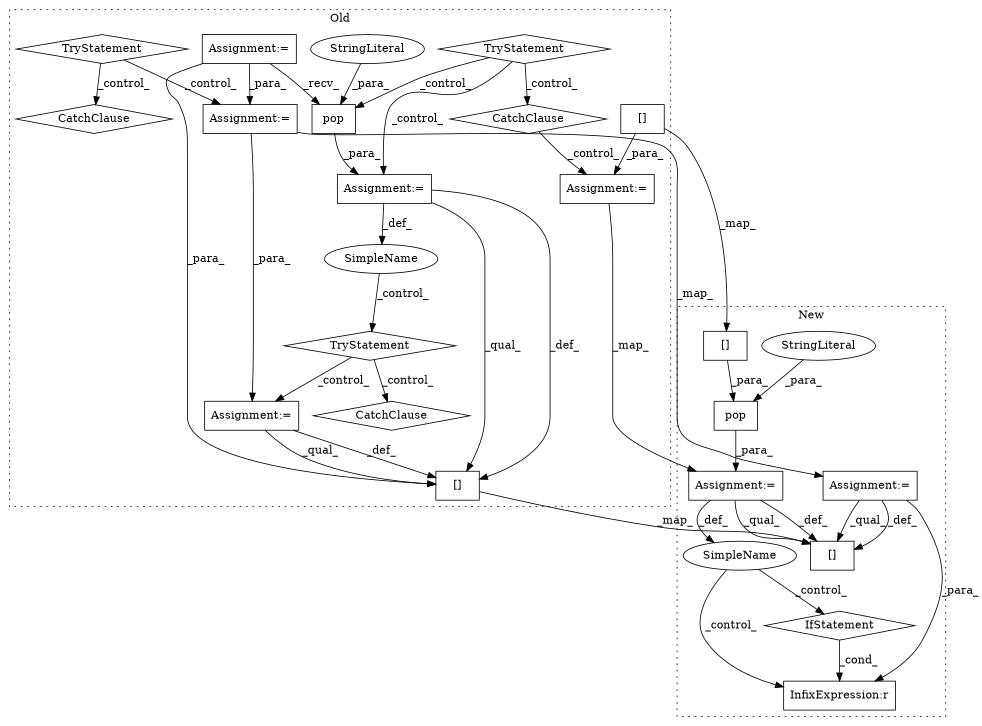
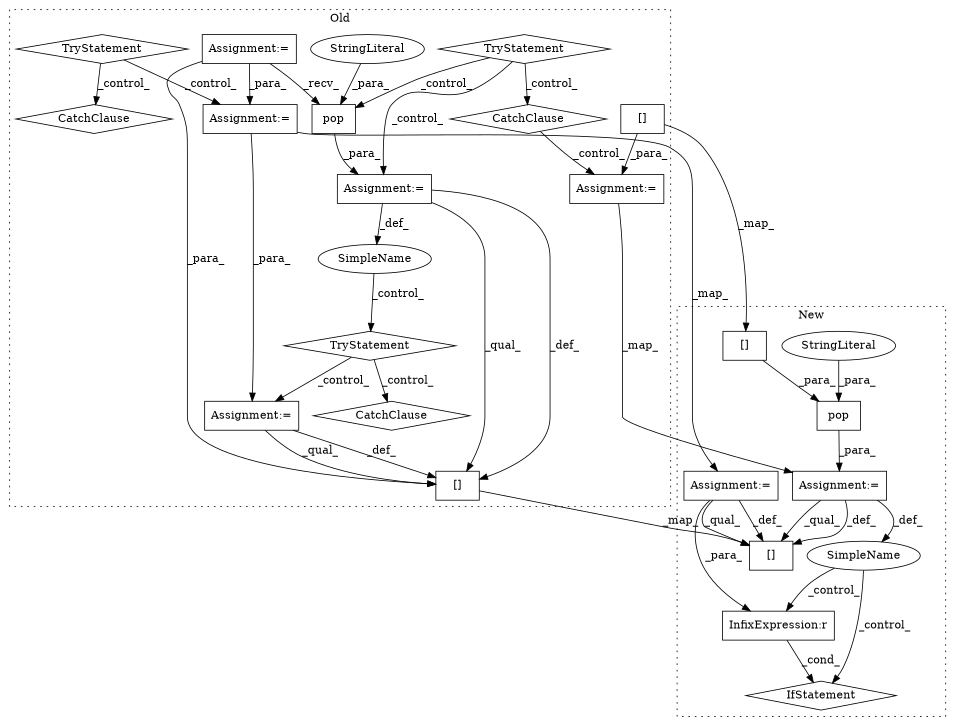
(840, 657) -> (798, 658)
